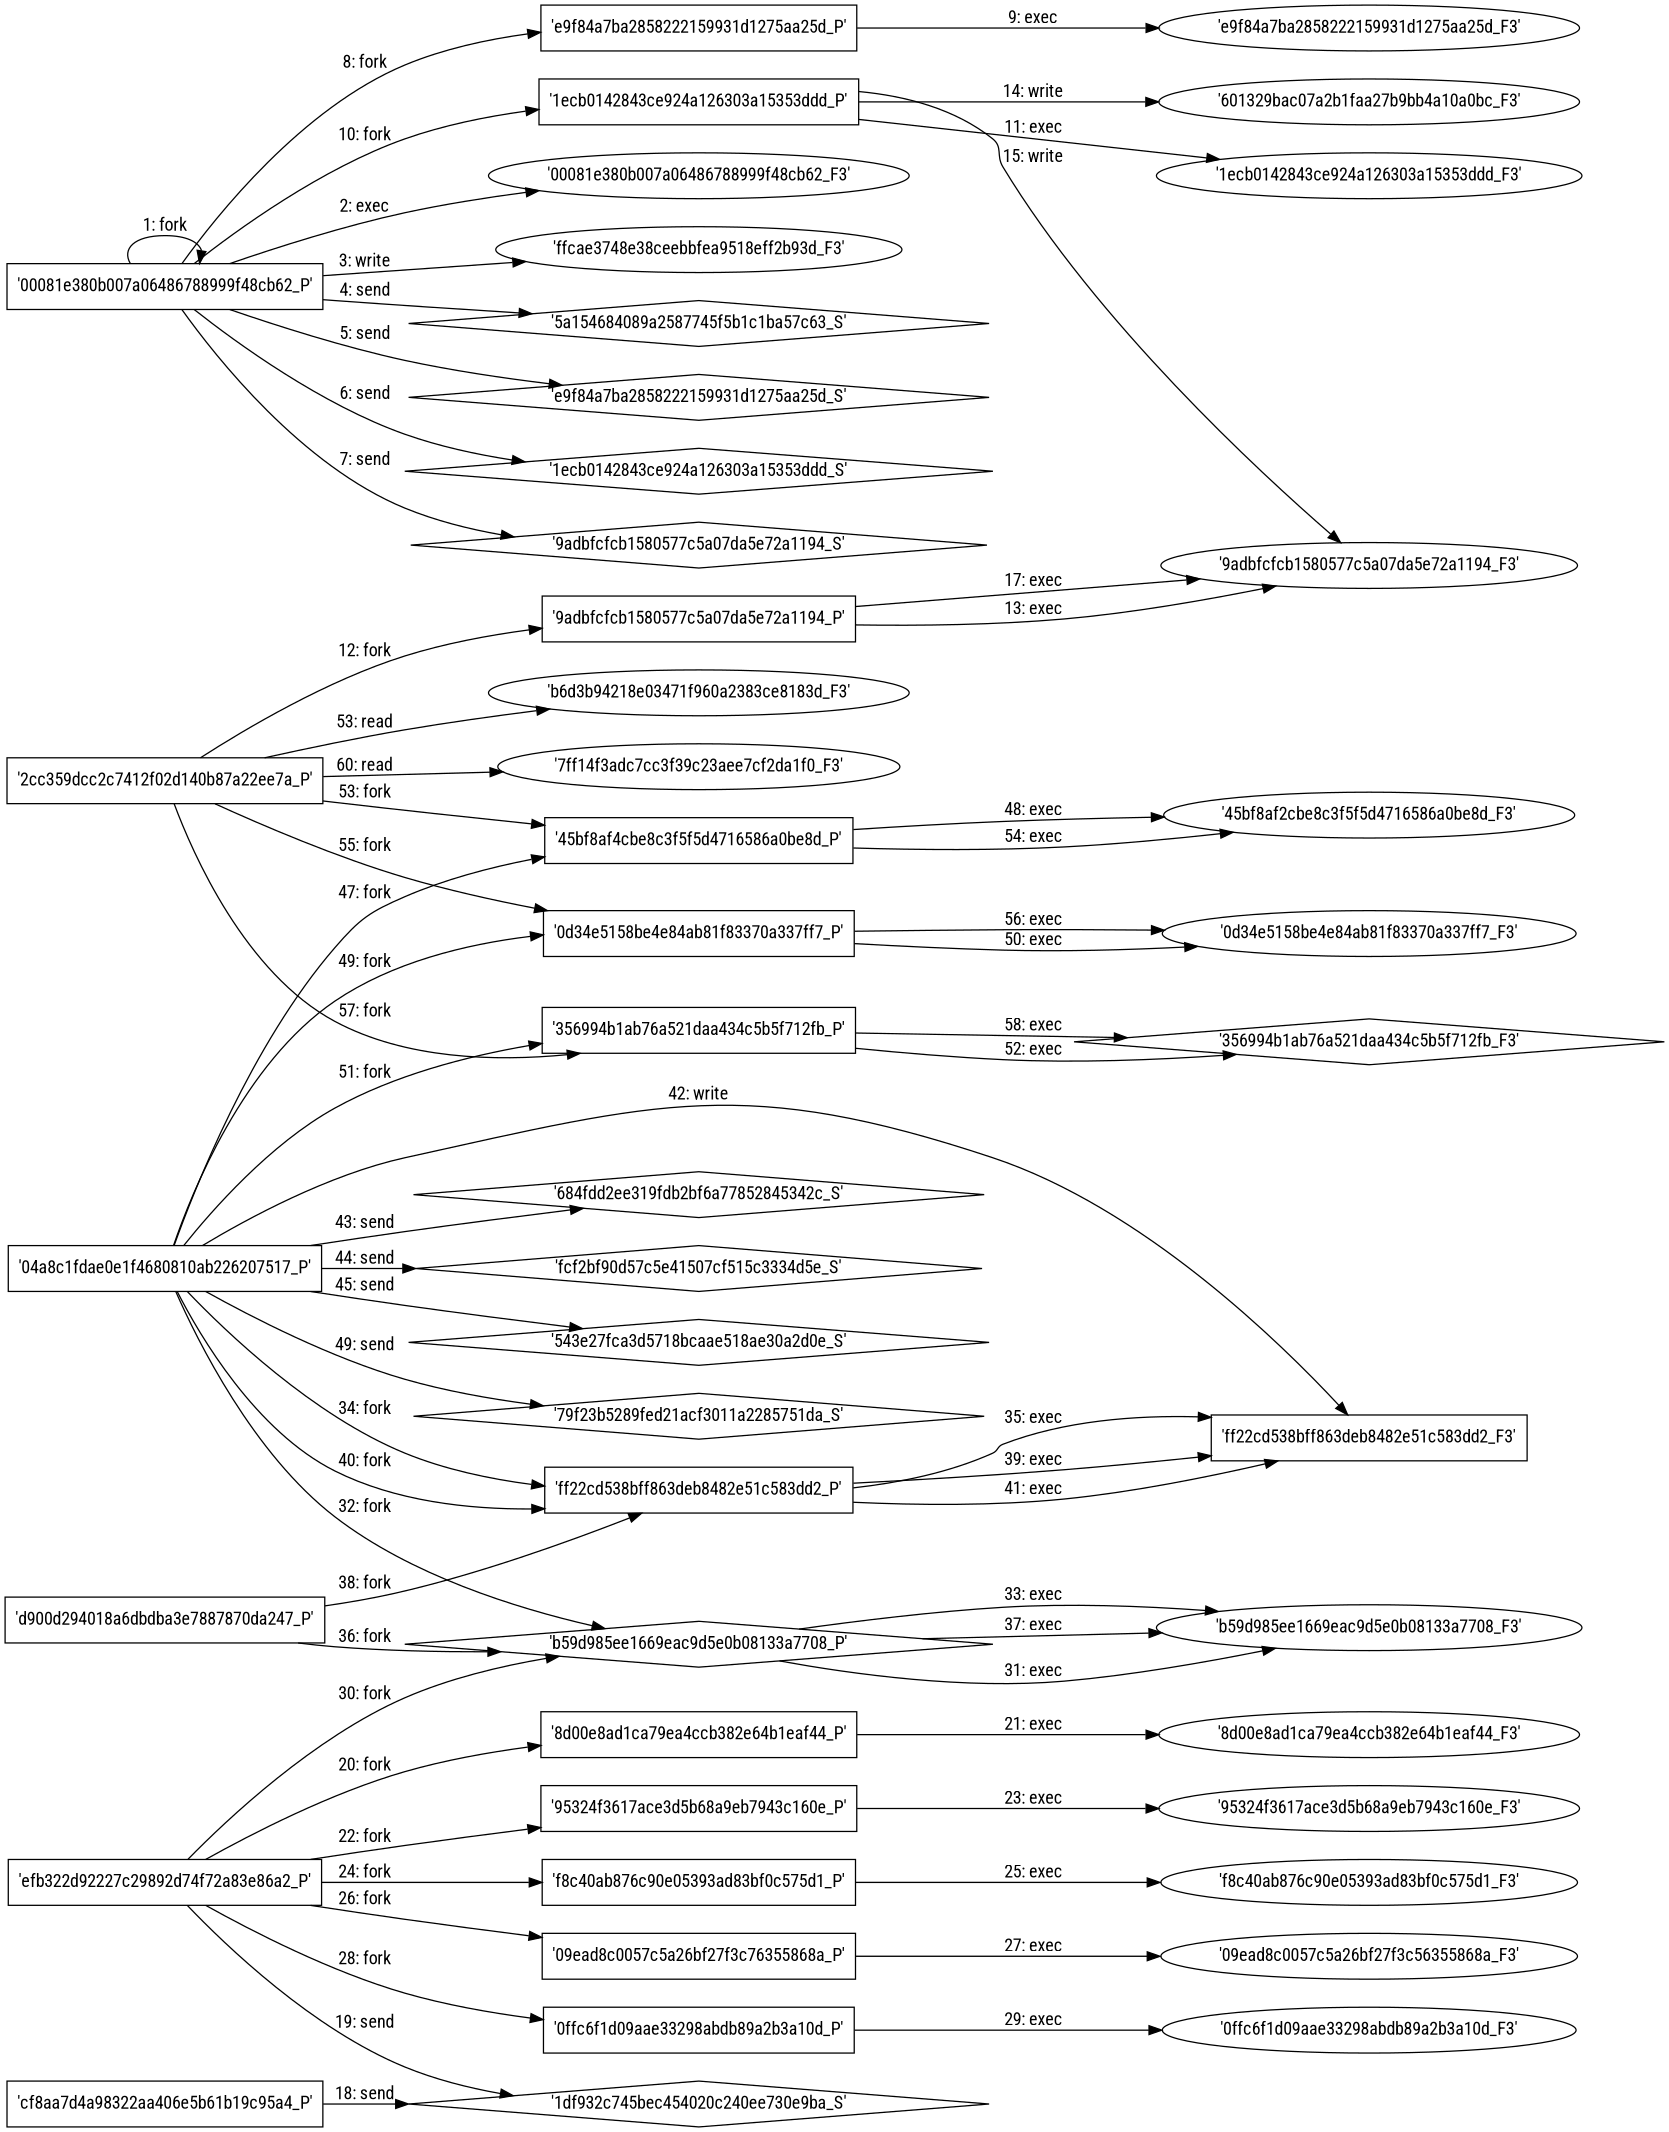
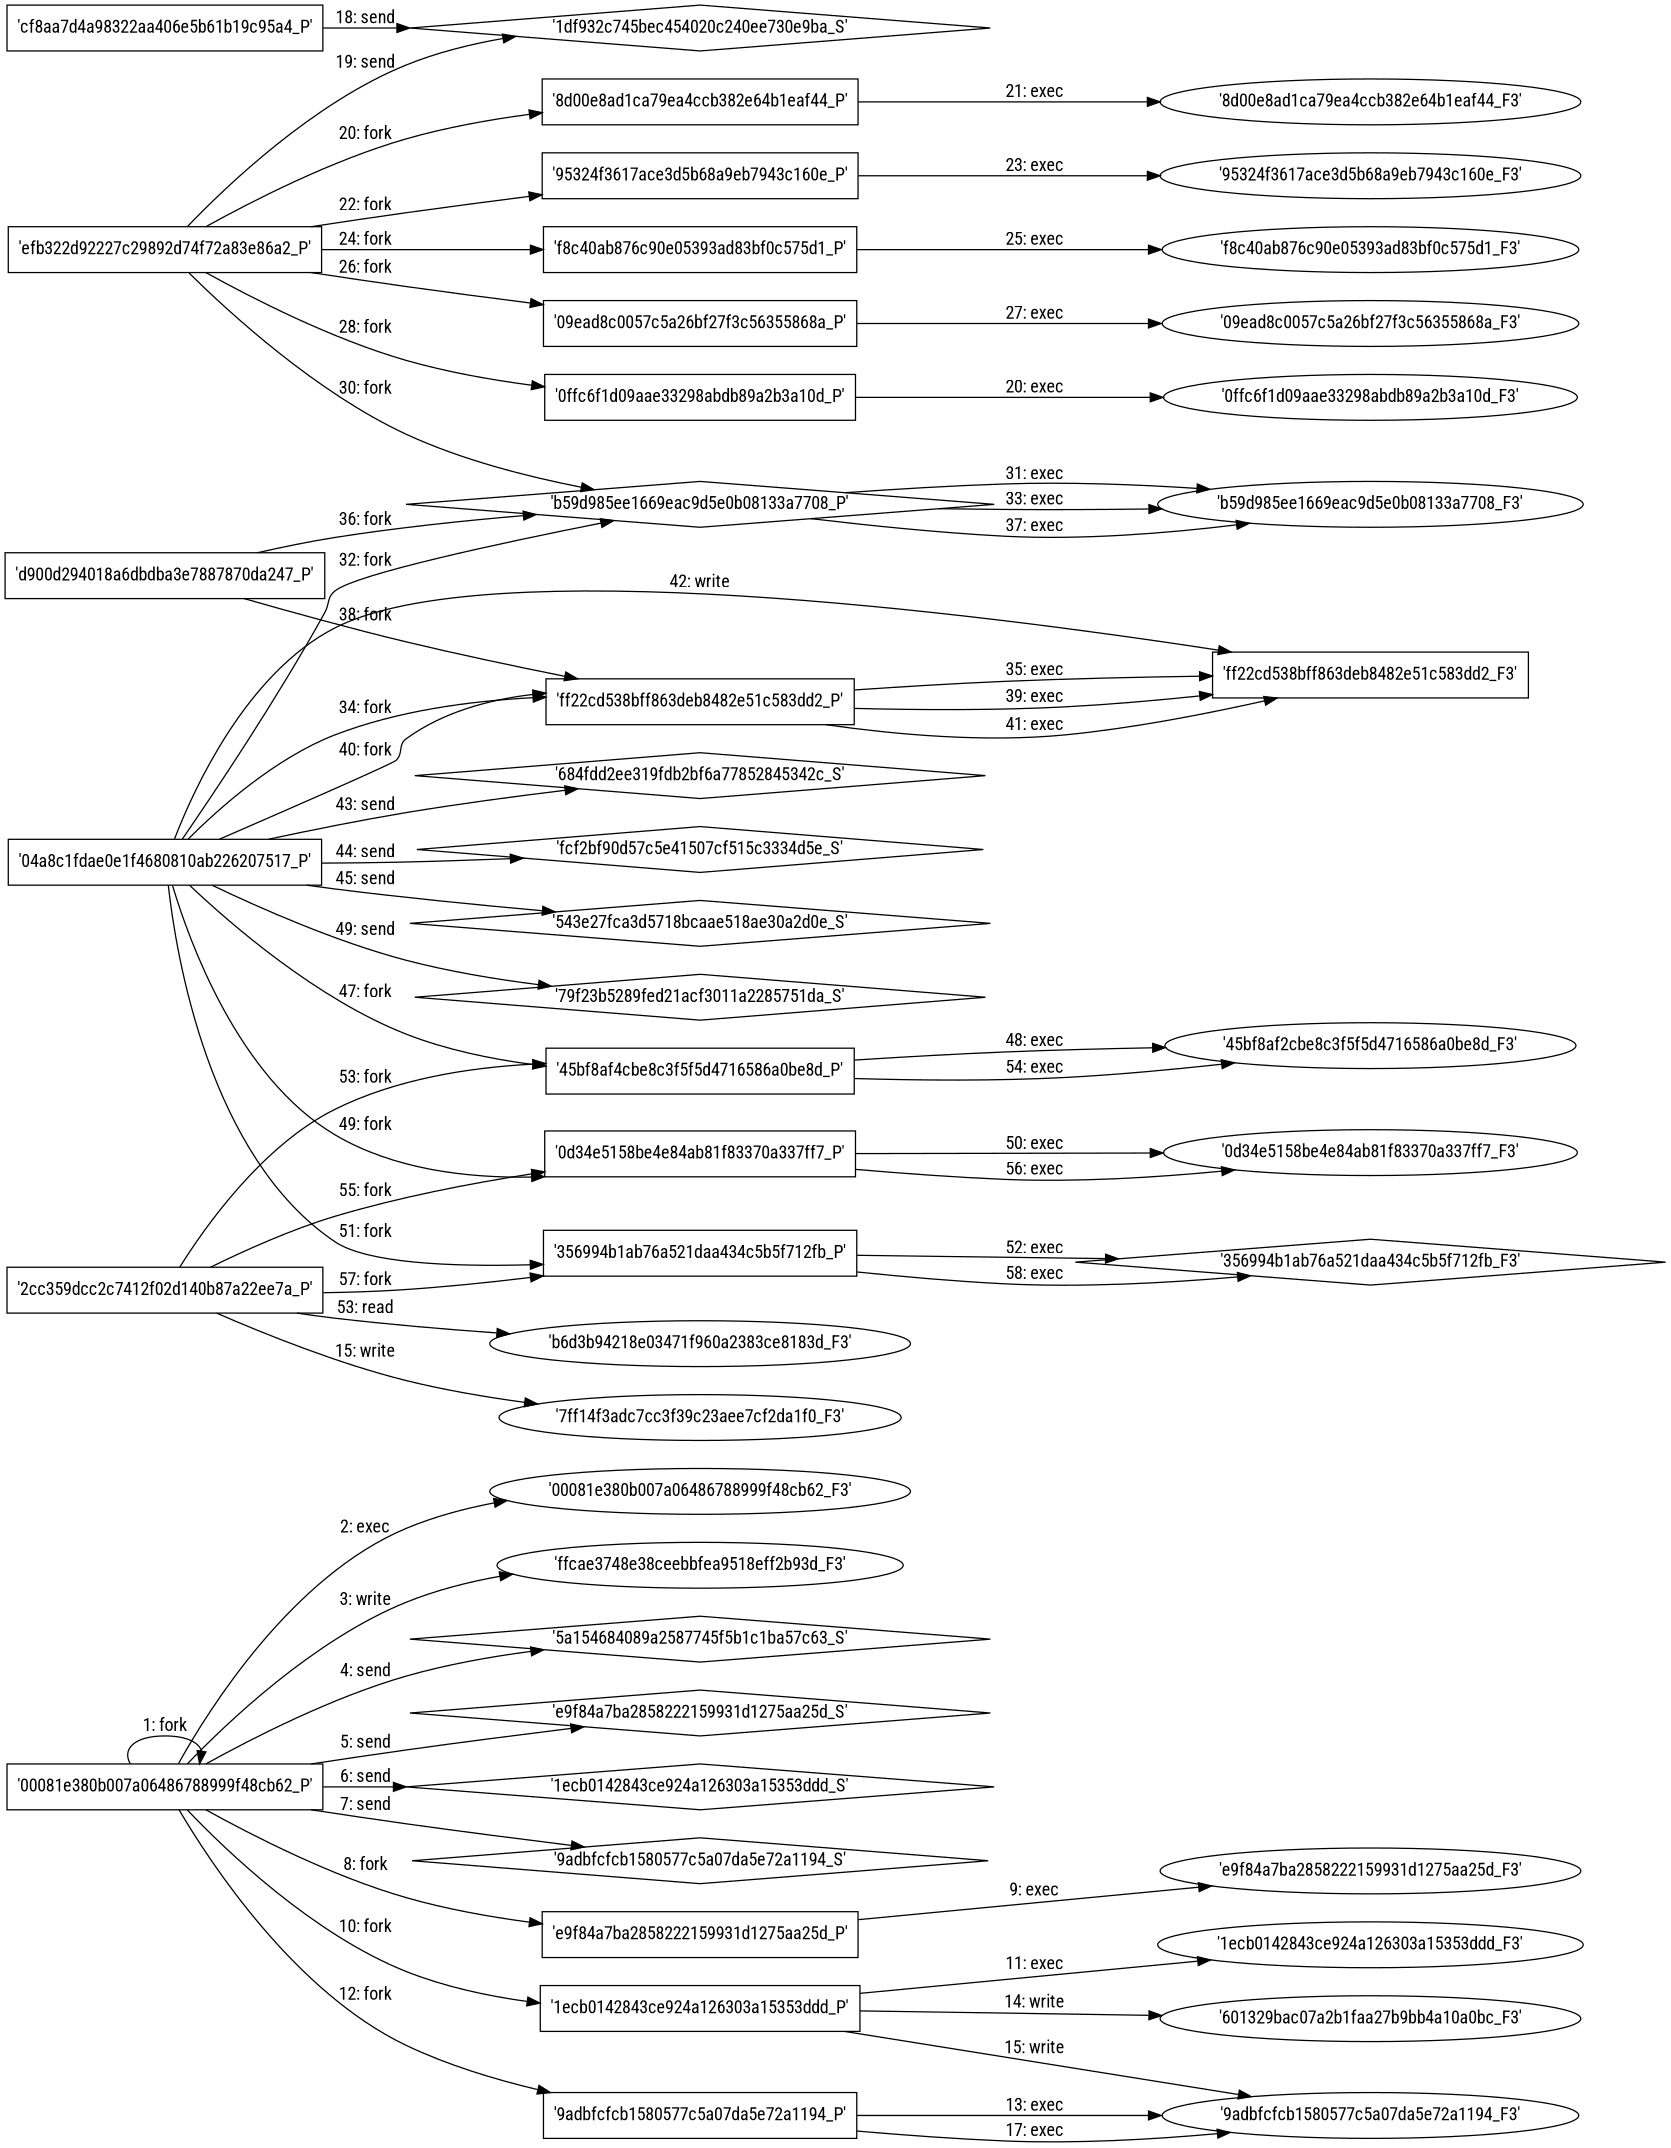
(357, 674) -> (326, 1992)
(365, 766) -> (366, 1352)
(699, 1956) -> (700, 323)
(1033, 2021) -> (1035, 388)
